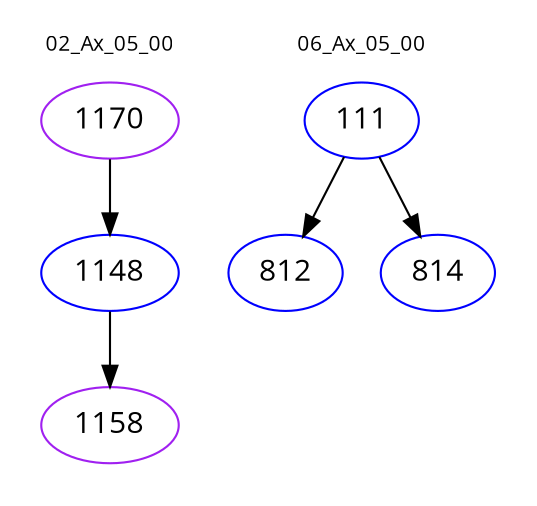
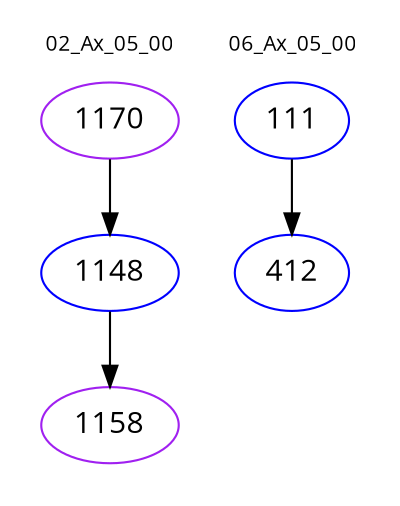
(286, 273) -> (292, 273)
(438, 273) -> none
